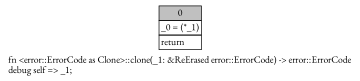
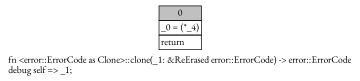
(180, 27) -> (180, 27)
